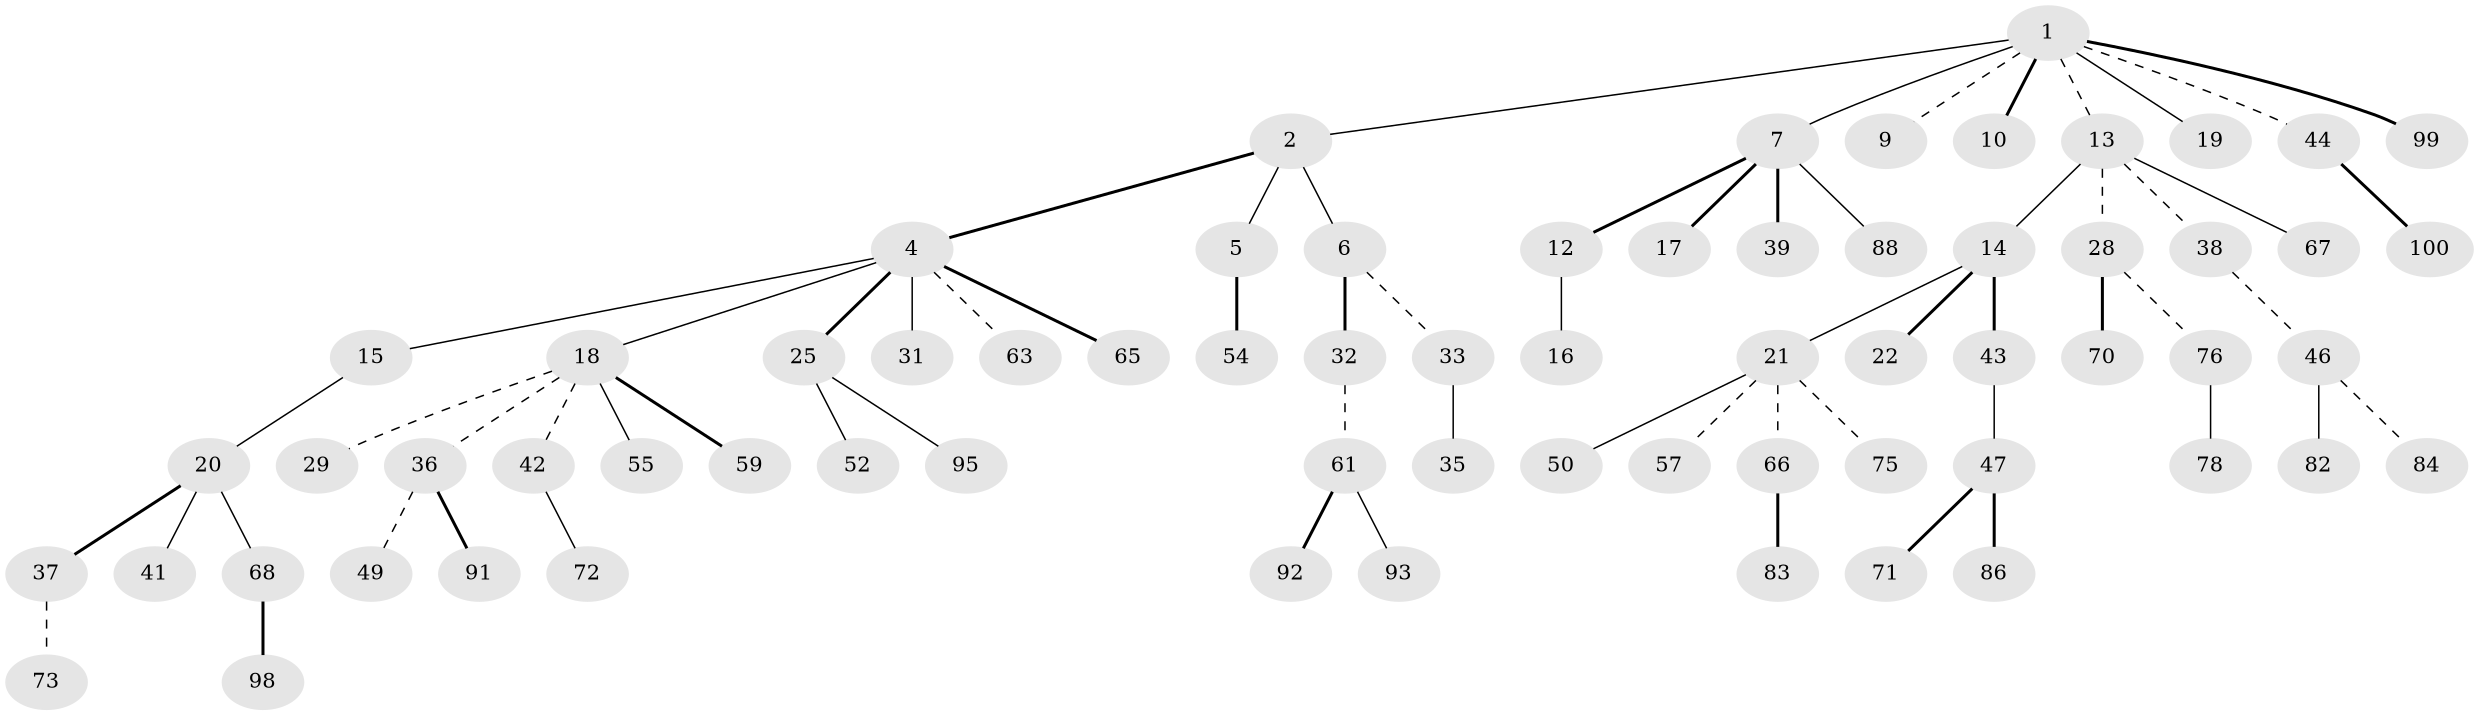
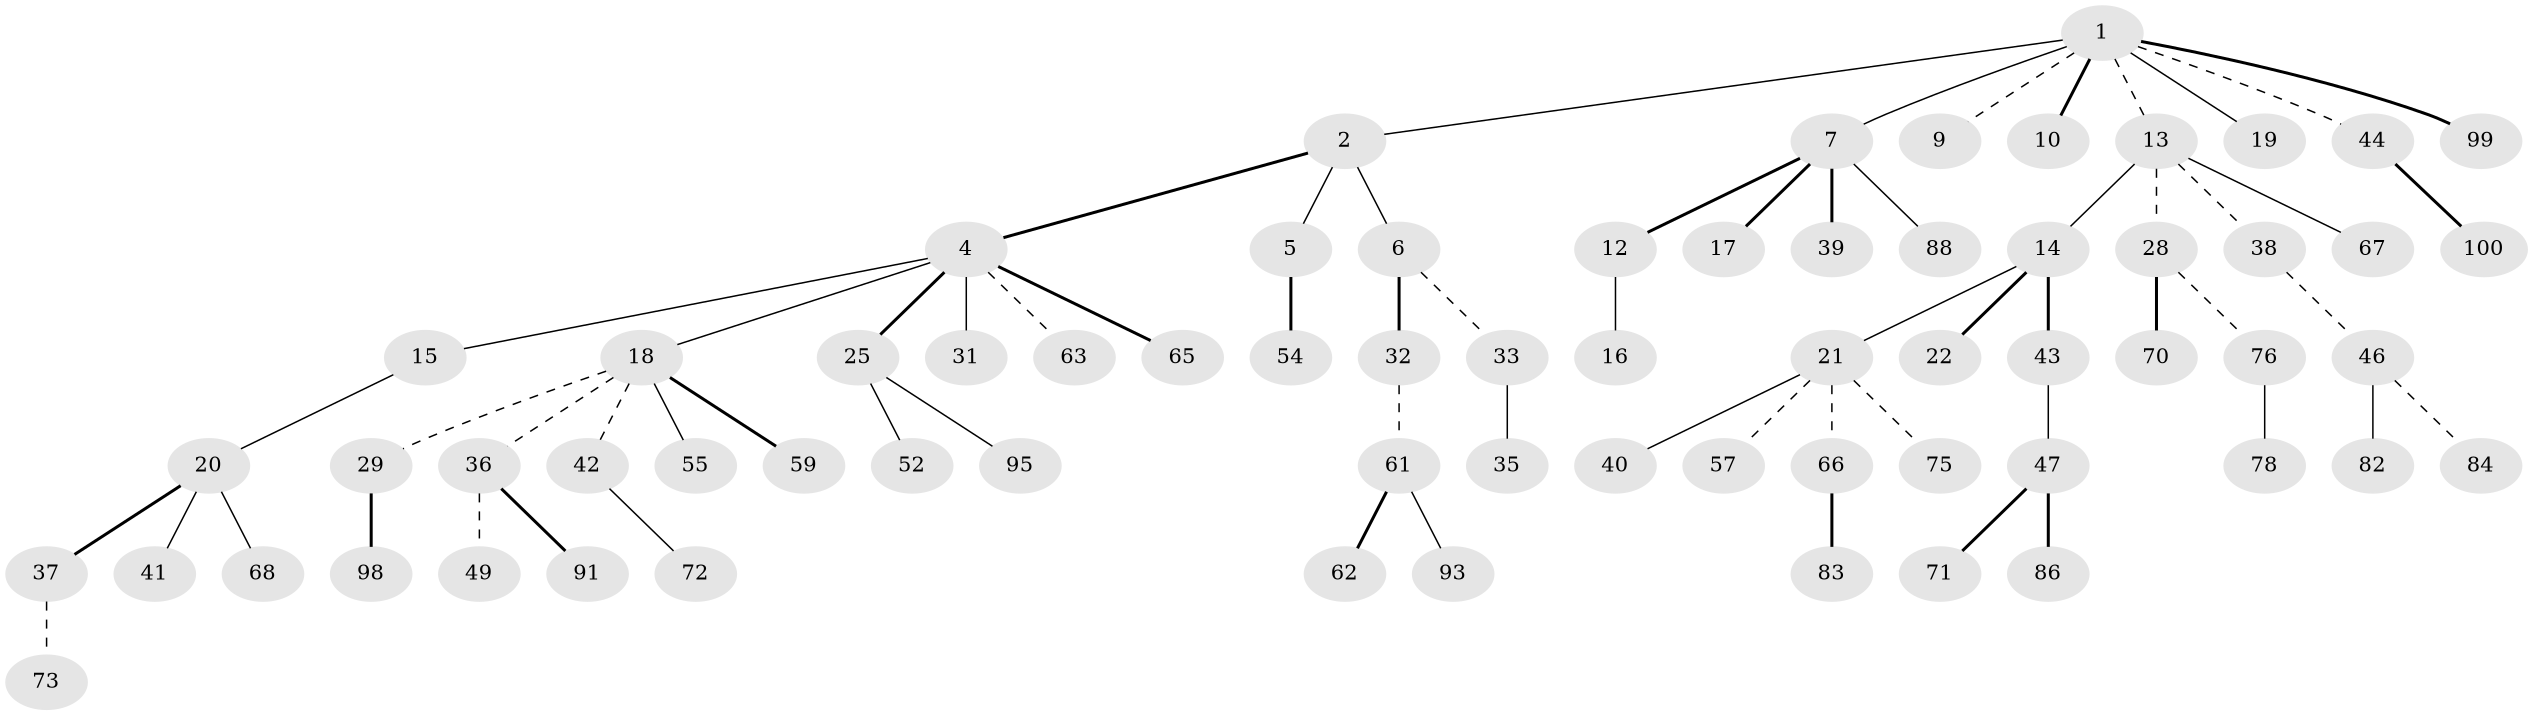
(1561, 466) -> (1615, 466)
(1291, 574) -> (1345, 574)
(263, 628) -> (371, 520)
